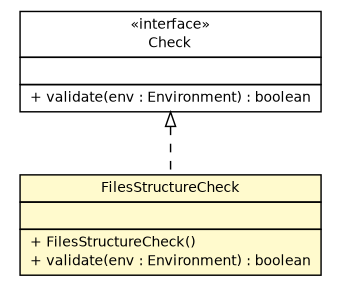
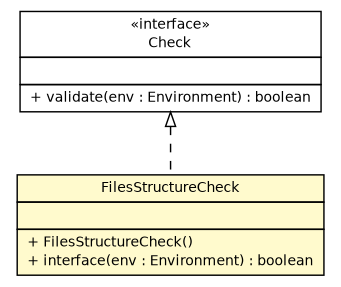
(171, 261) -> (171, 261)
